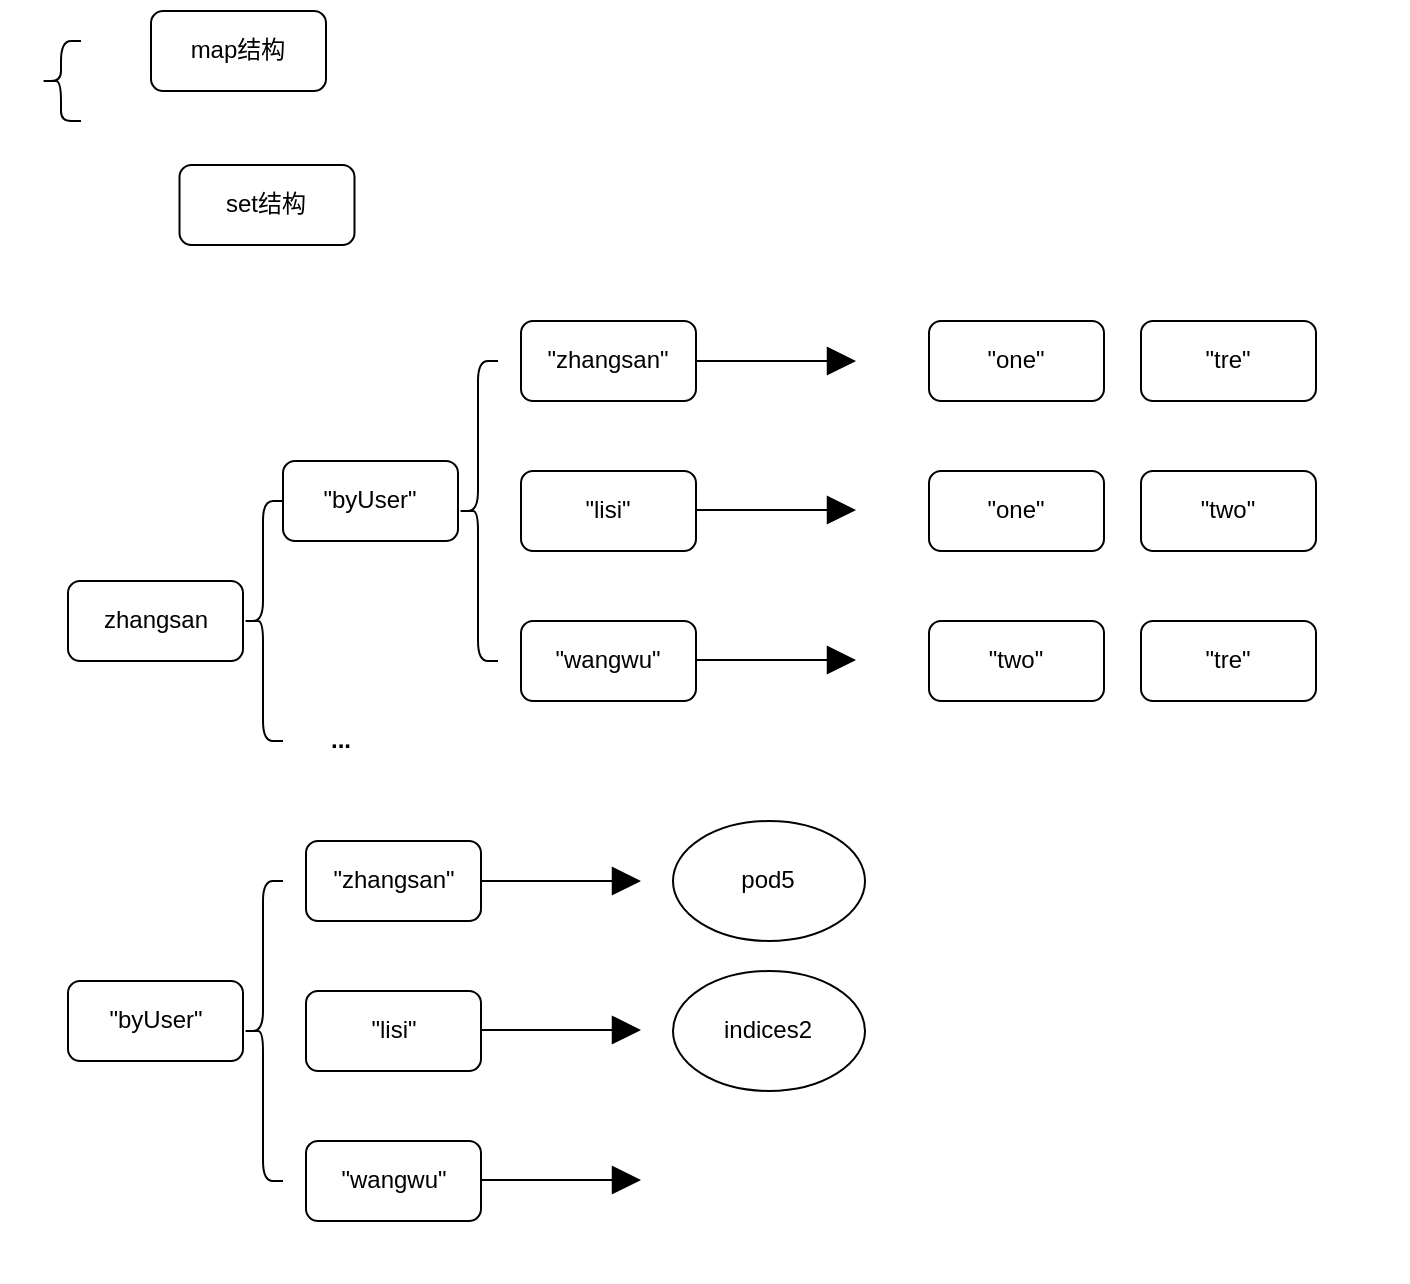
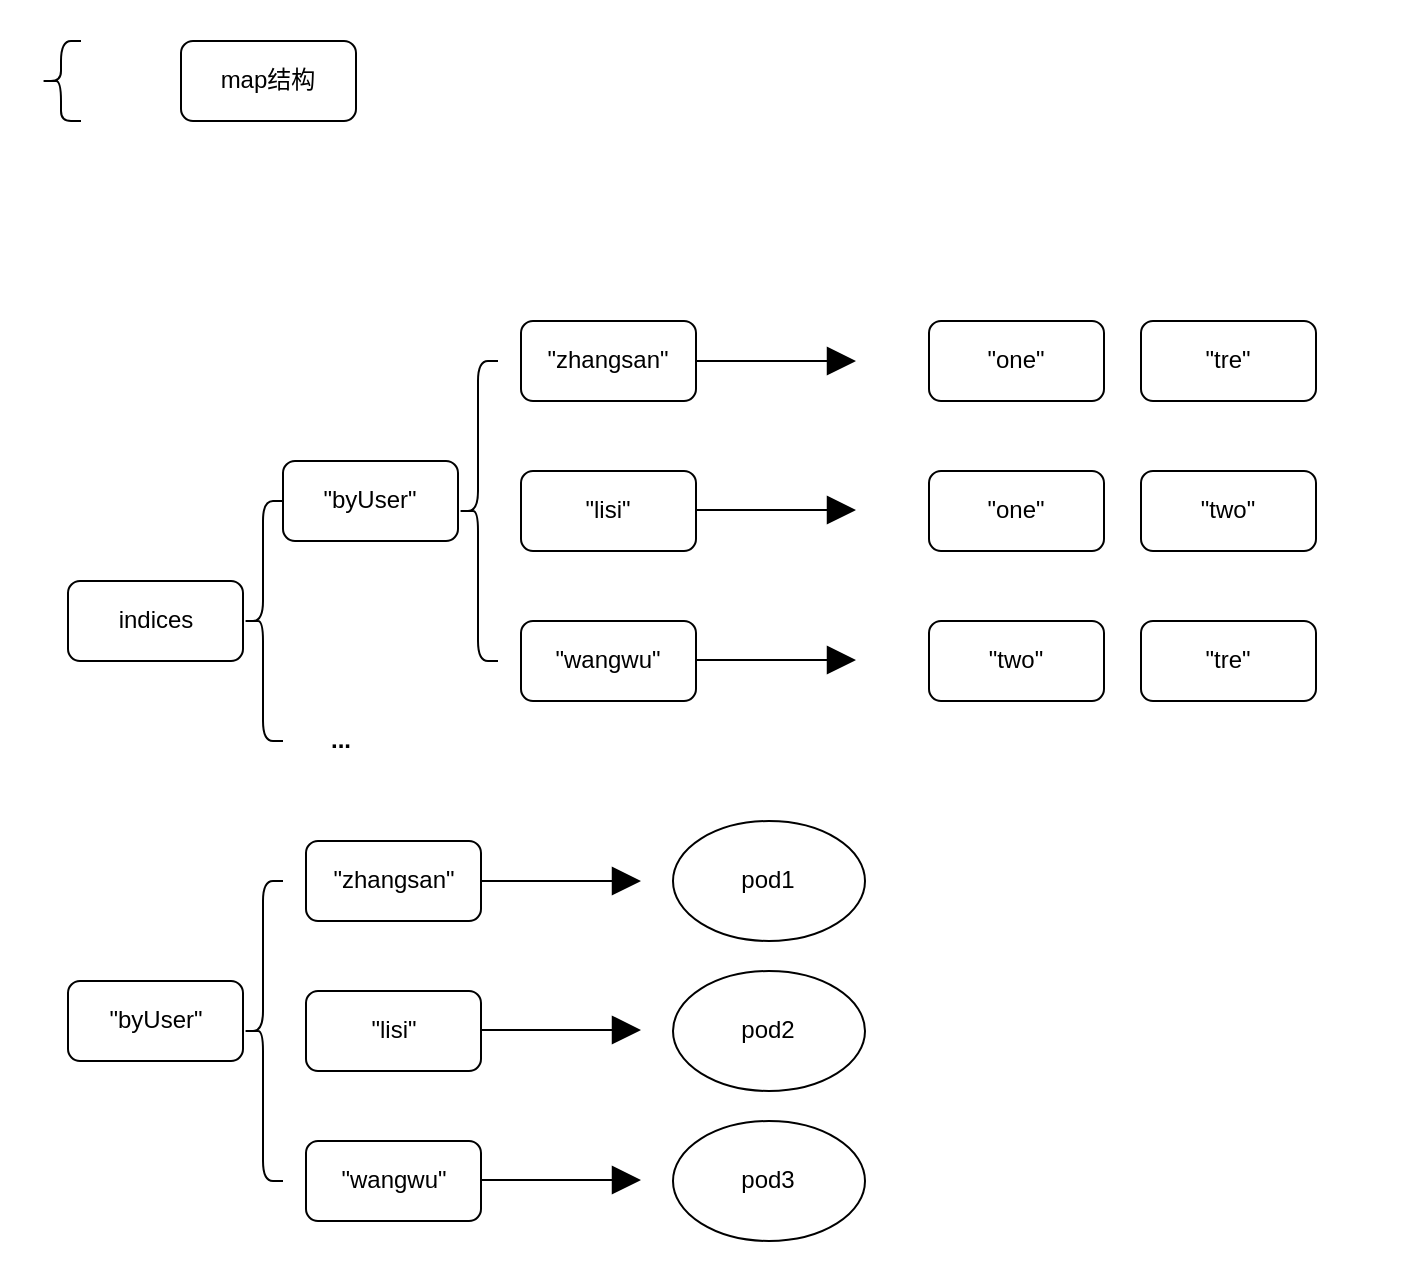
(239, 51) -> (269, 81)
(267, 205) -> none
(157, 621) -> (157, 621)
(769, 881) -> (769, 881)
(769, 1031) -> (769, 1031)
none -> (769, 1181)
